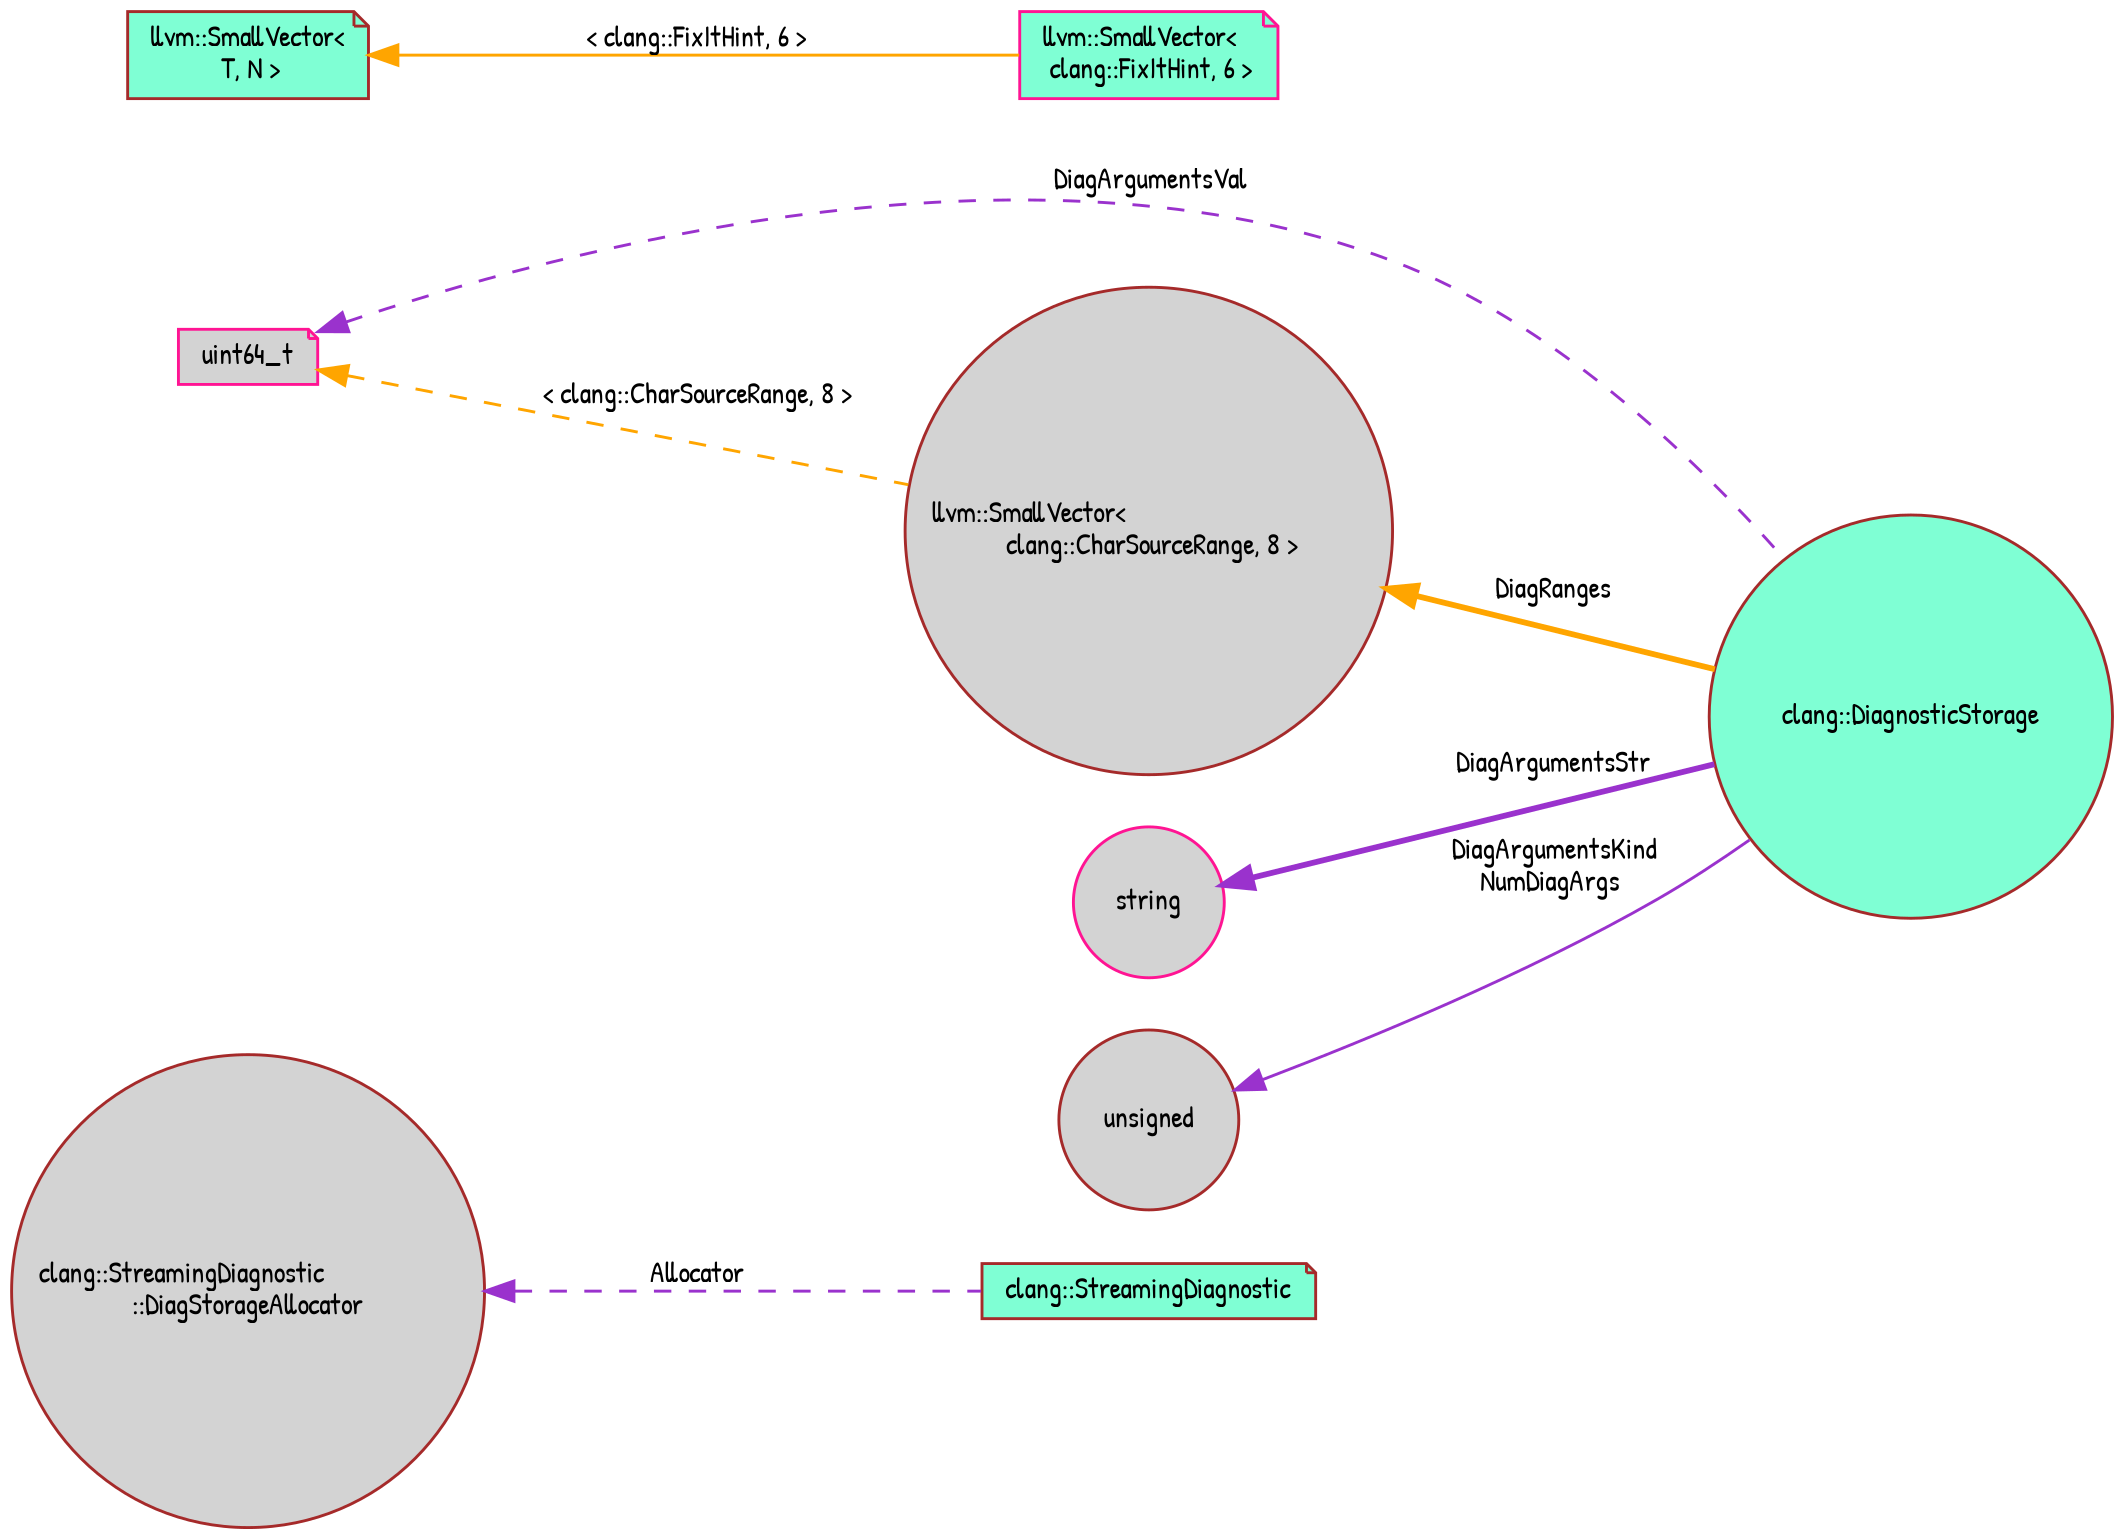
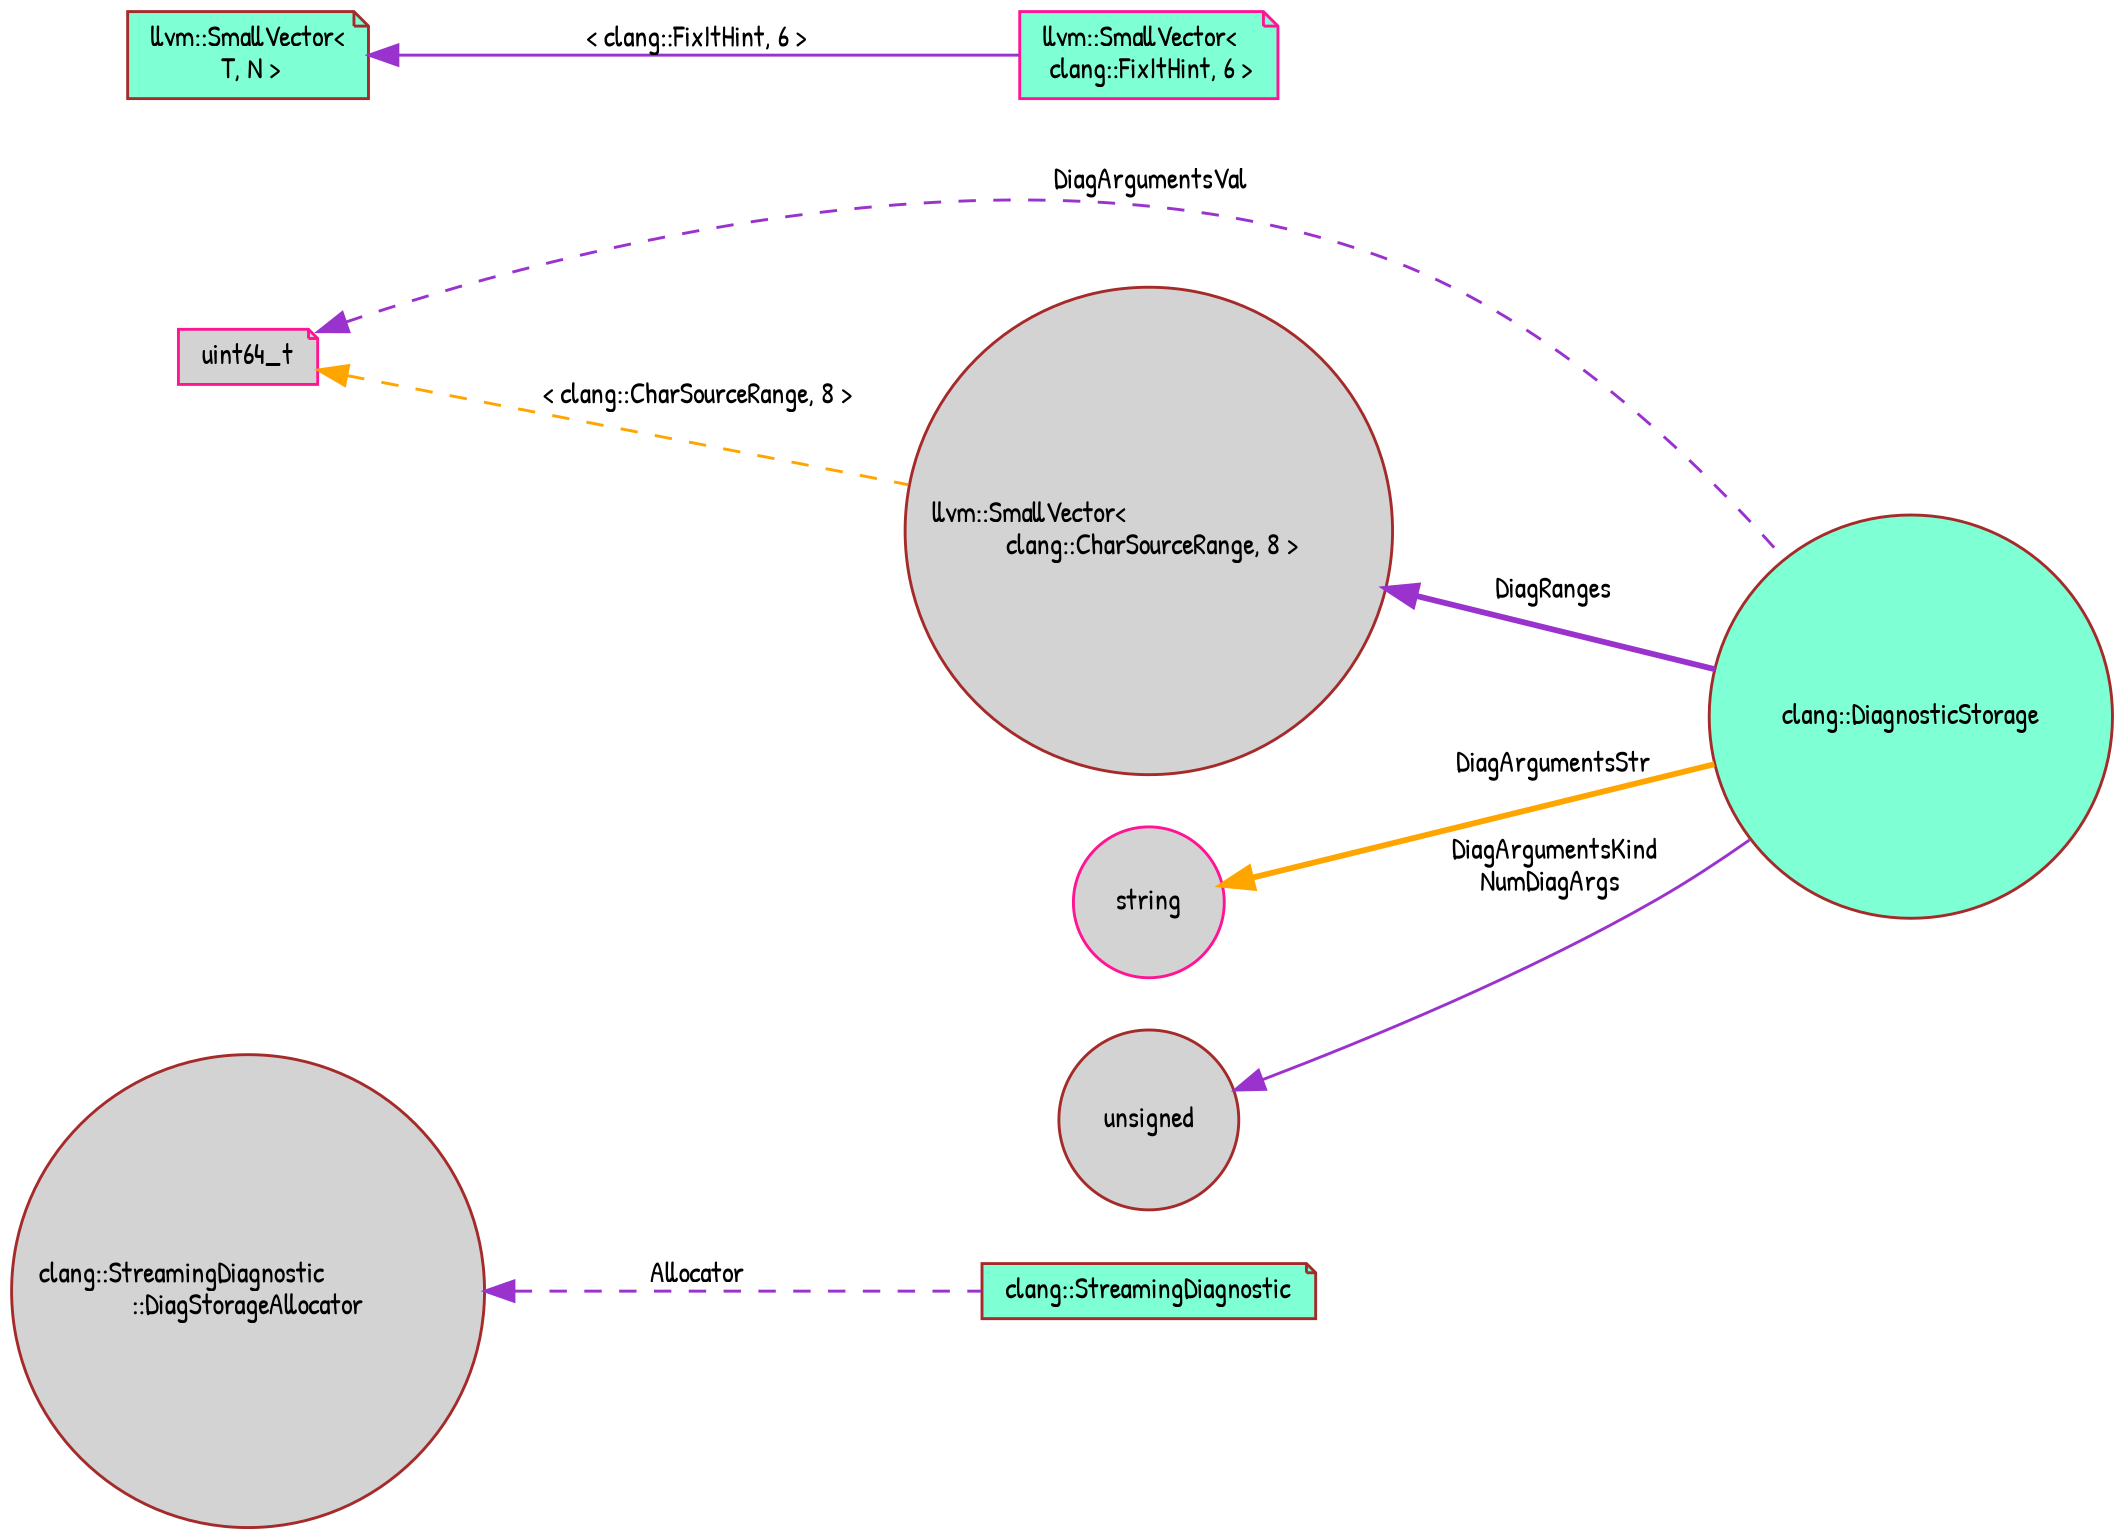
(709, 55) -> (709, 55)
(1565, 632) -> (1565, 632)
(1483, 821) -> (1483, 821)
